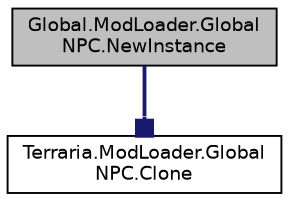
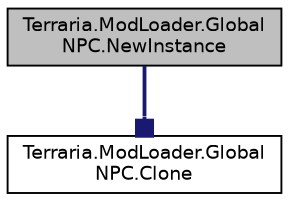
(145, 37) -> (145, 37)
